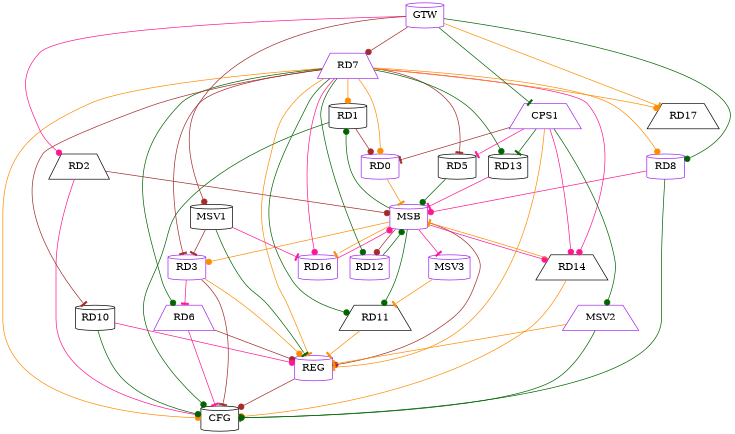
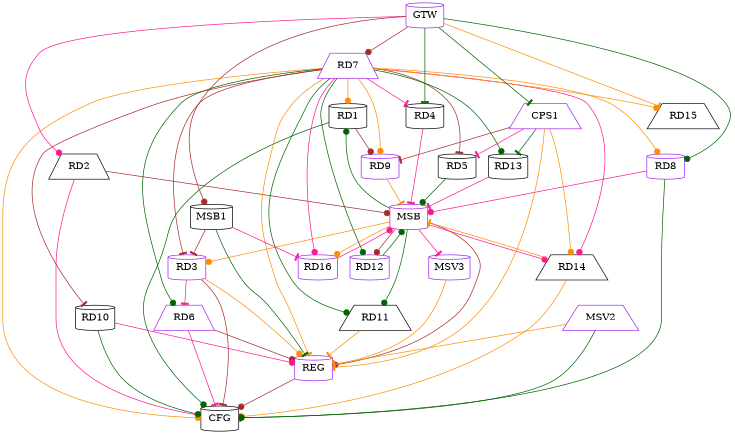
none -> (425, 116)
(683, 116) -> (683, 116)
(380, 167) -> (380, 167)
(564, 191) -> (564, 191)
(601, 214) -> none
(211, 217) -> (211, 217)
(365, 239) -> (365, 239)
(414, 291) -> (405, 339)
